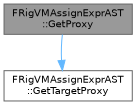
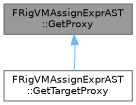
(61, 47) -> (75, 58)
